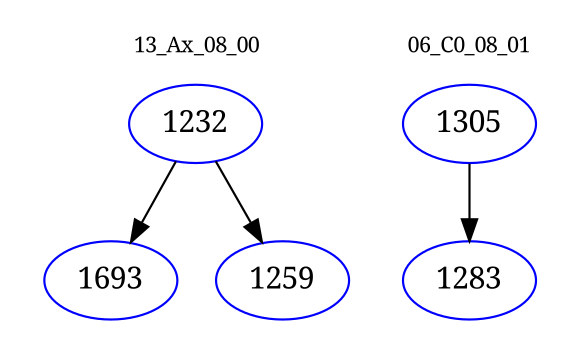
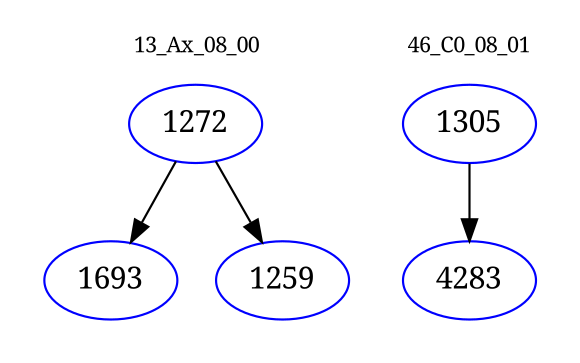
(470, 47) -> (470, 47)
(196, 124) -> (196, 124)
(470, 280) -> (470, 280)
